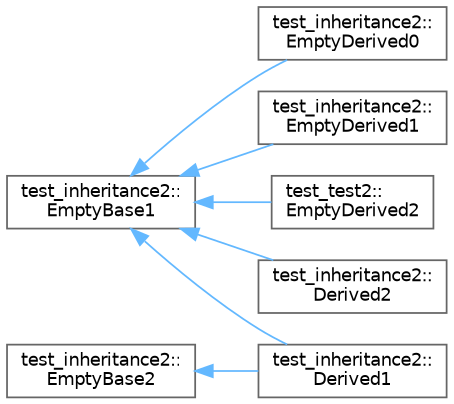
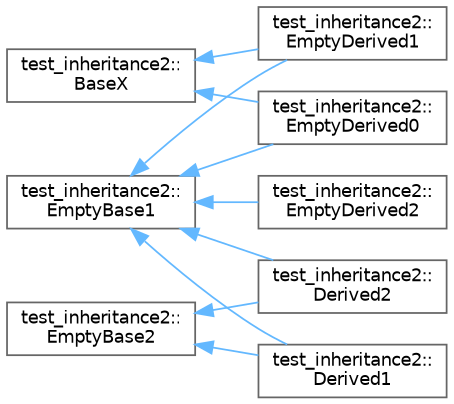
none -> (101, 76)
(353, 202) -> (353, 202)
none -> (242, 305)
